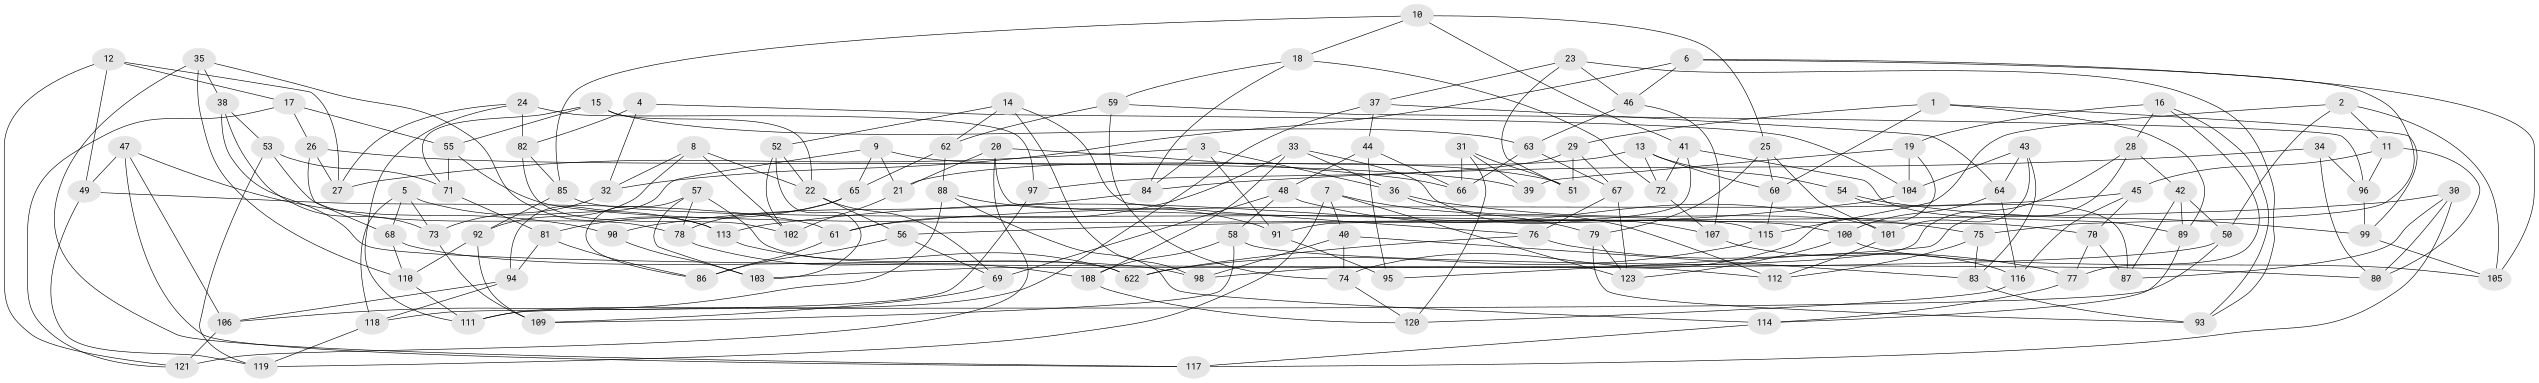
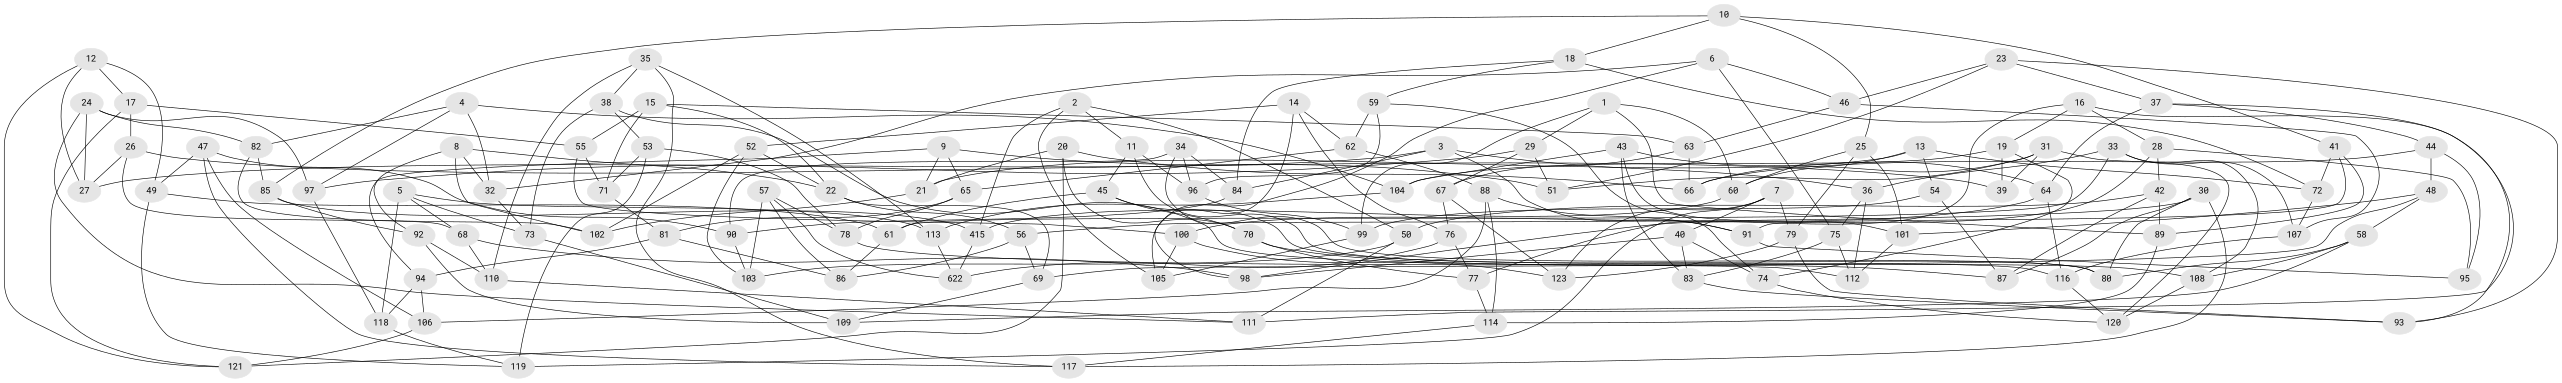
none -> (386, 147)
none -> (930, 162)
(1766, 235) -> (977, 235)
